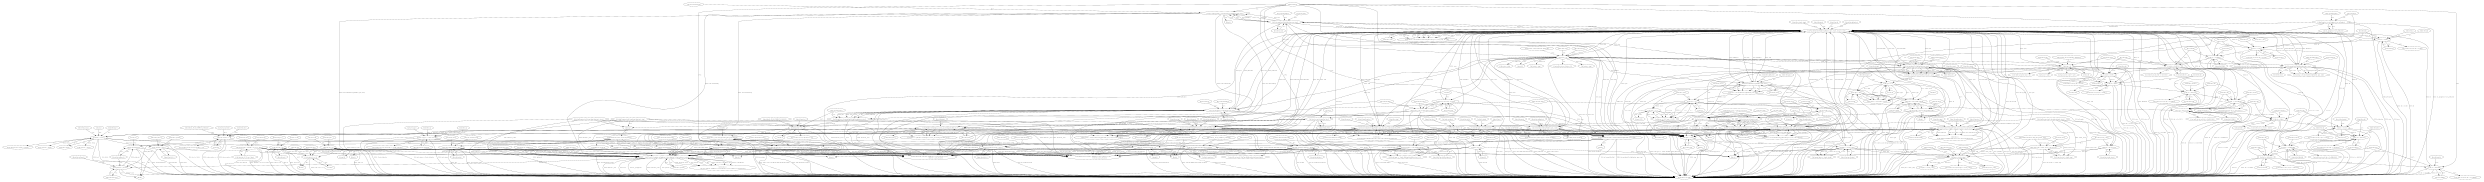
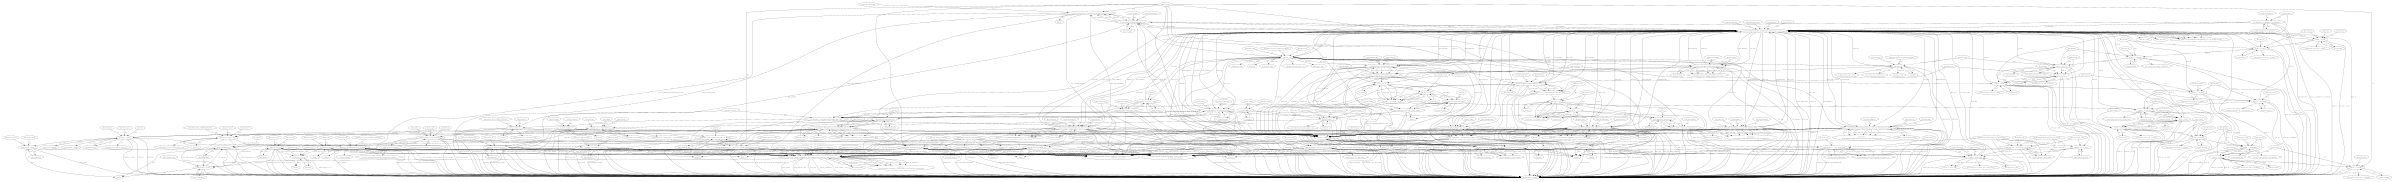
(2189, 101) -> none
(624, 132) -> (1062, 143)
